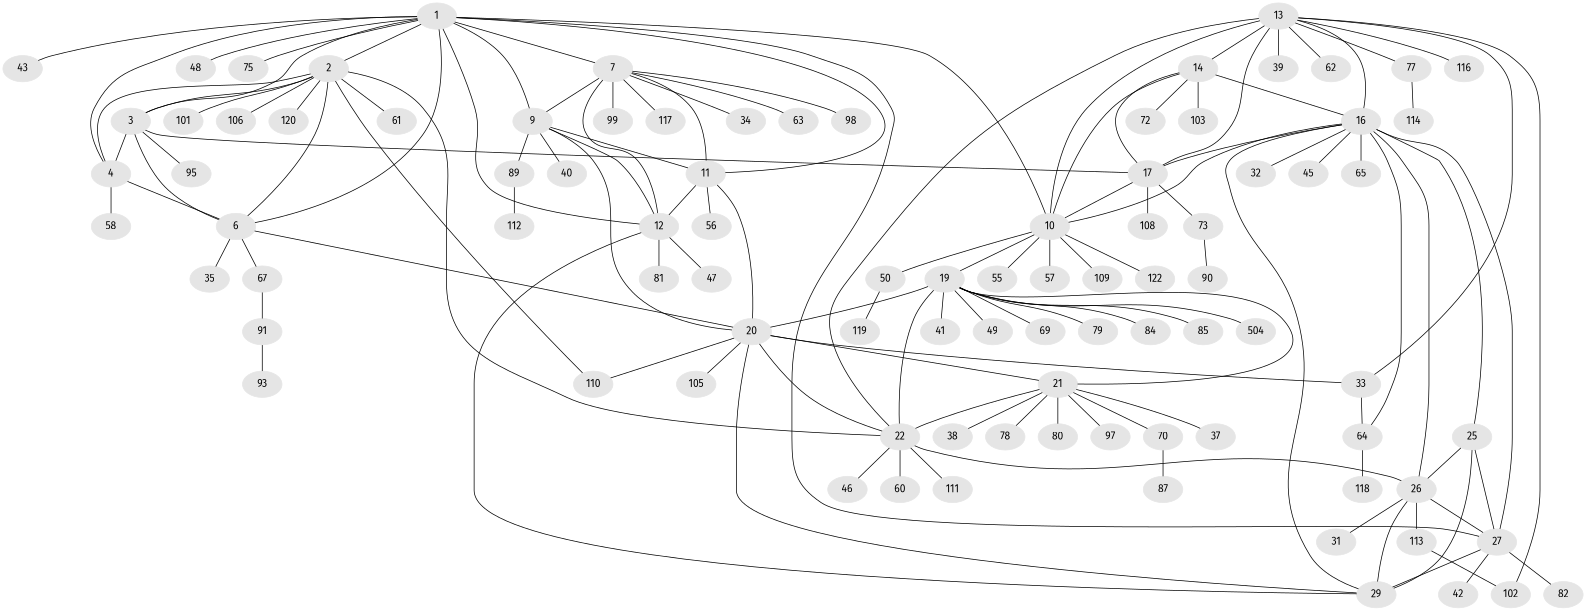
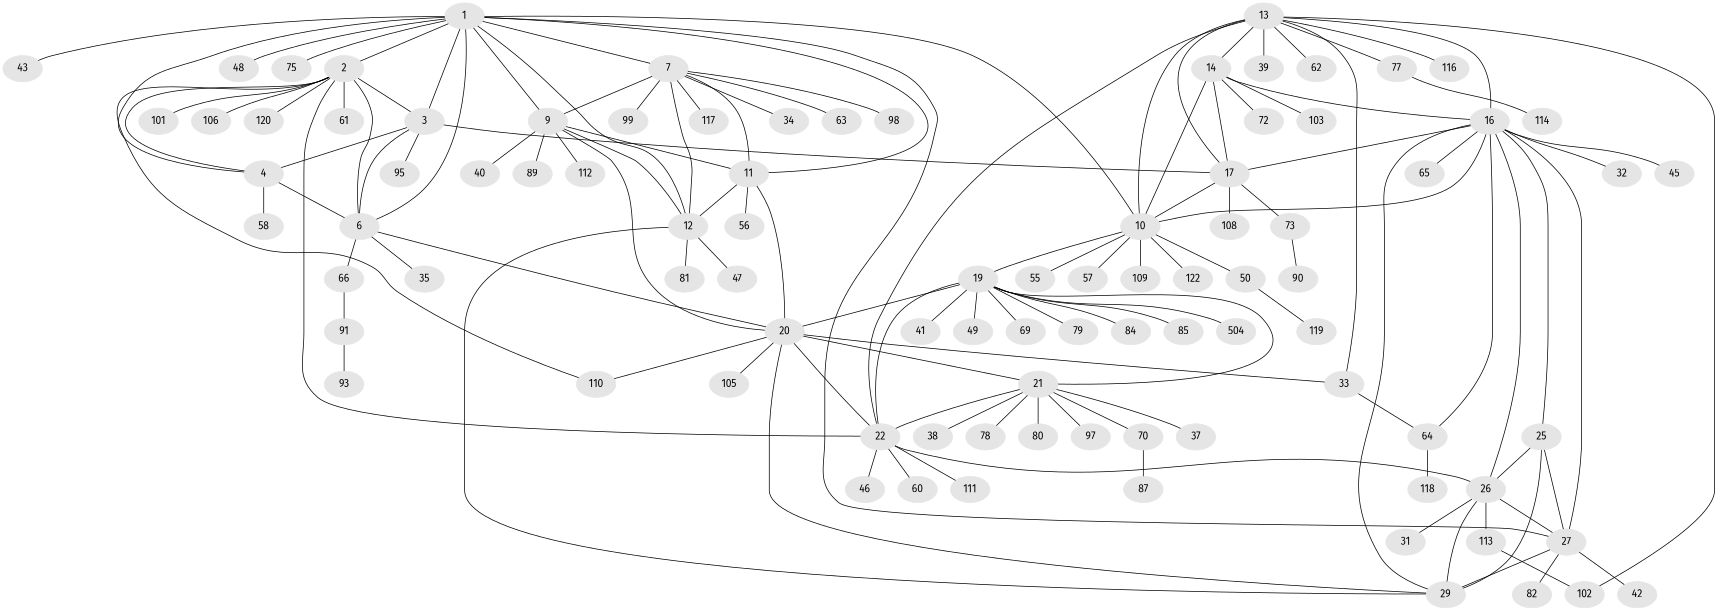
(514, 196) -> (567, 148)
(262, 279) -> (344, 279)
